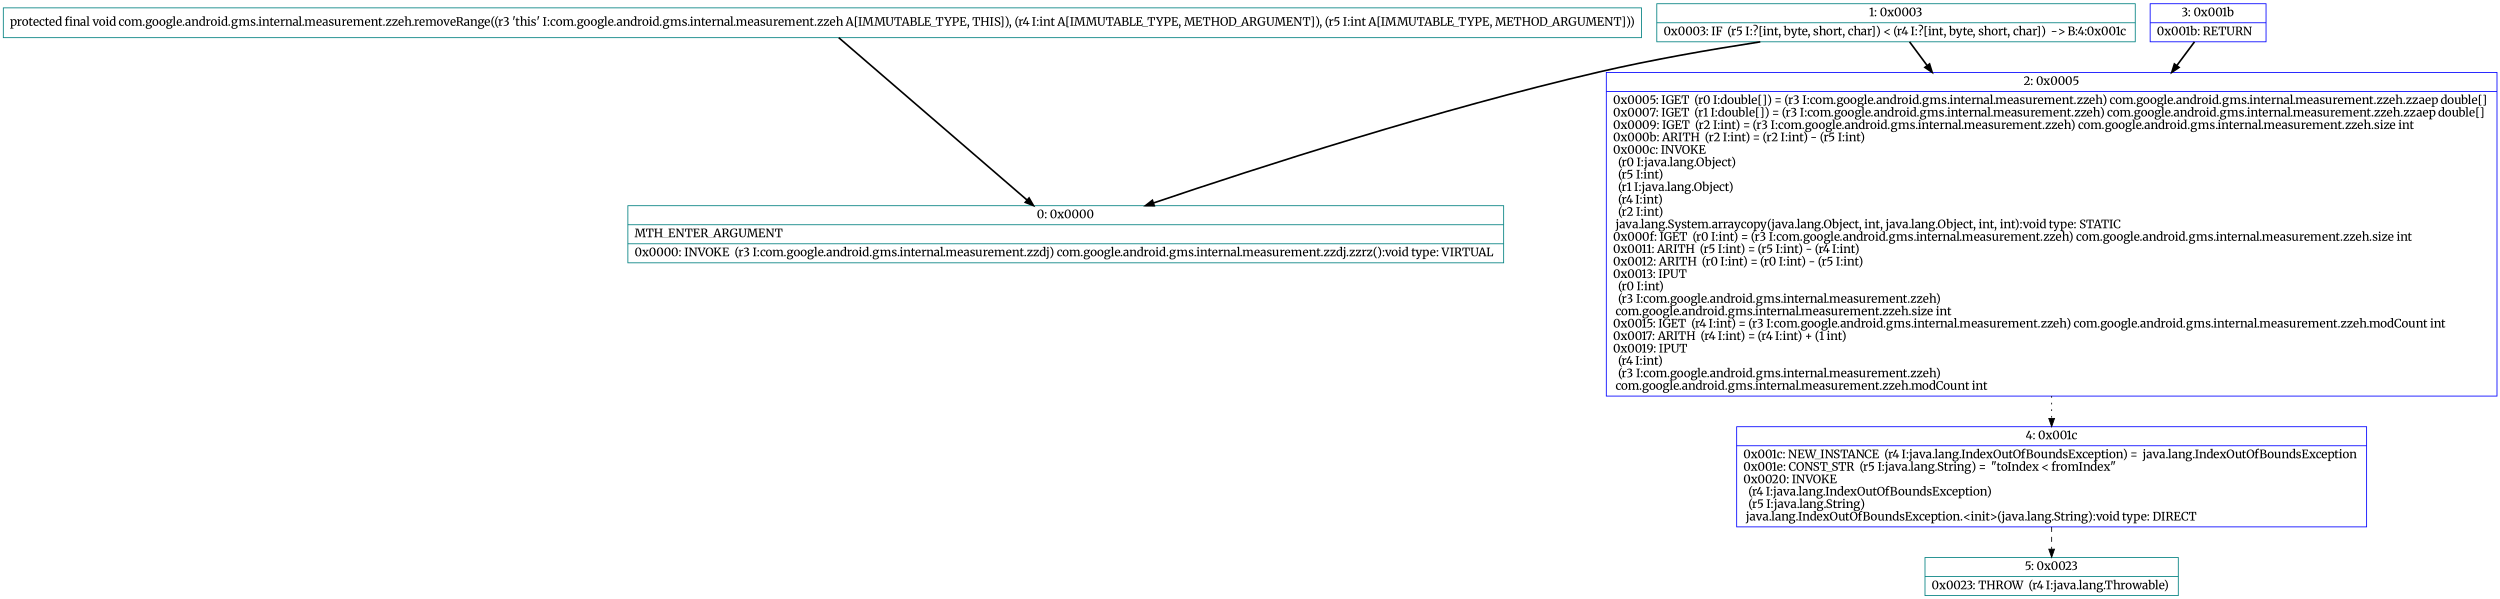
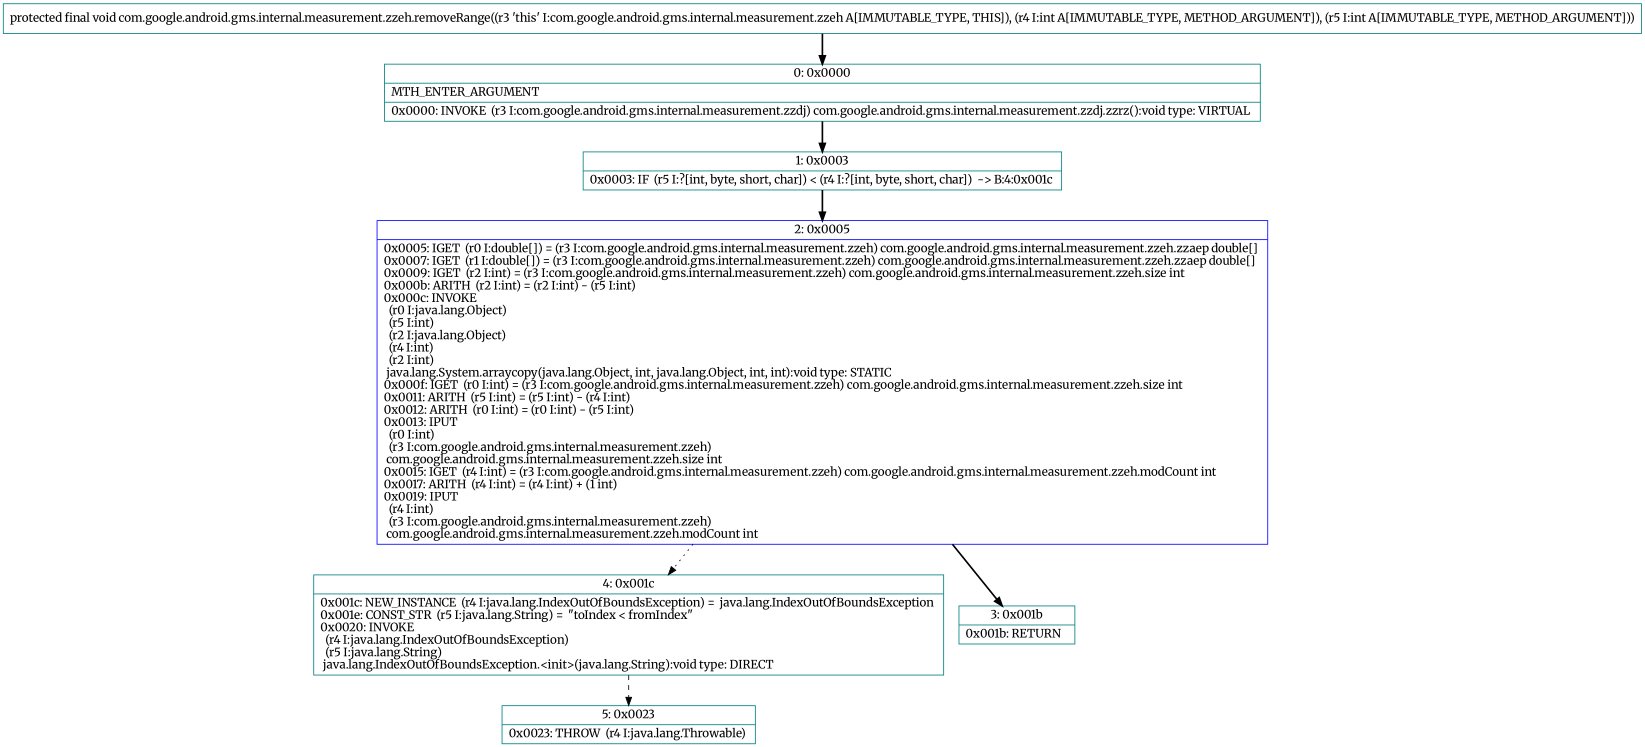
(2208, 23) -> (1017, 625)
(2186, 54) -> (975, 572)
(1454, 110) -> (822, 132)
(1673, 187) -> (445, 336)
(2052, 477) -> (629, 625)
